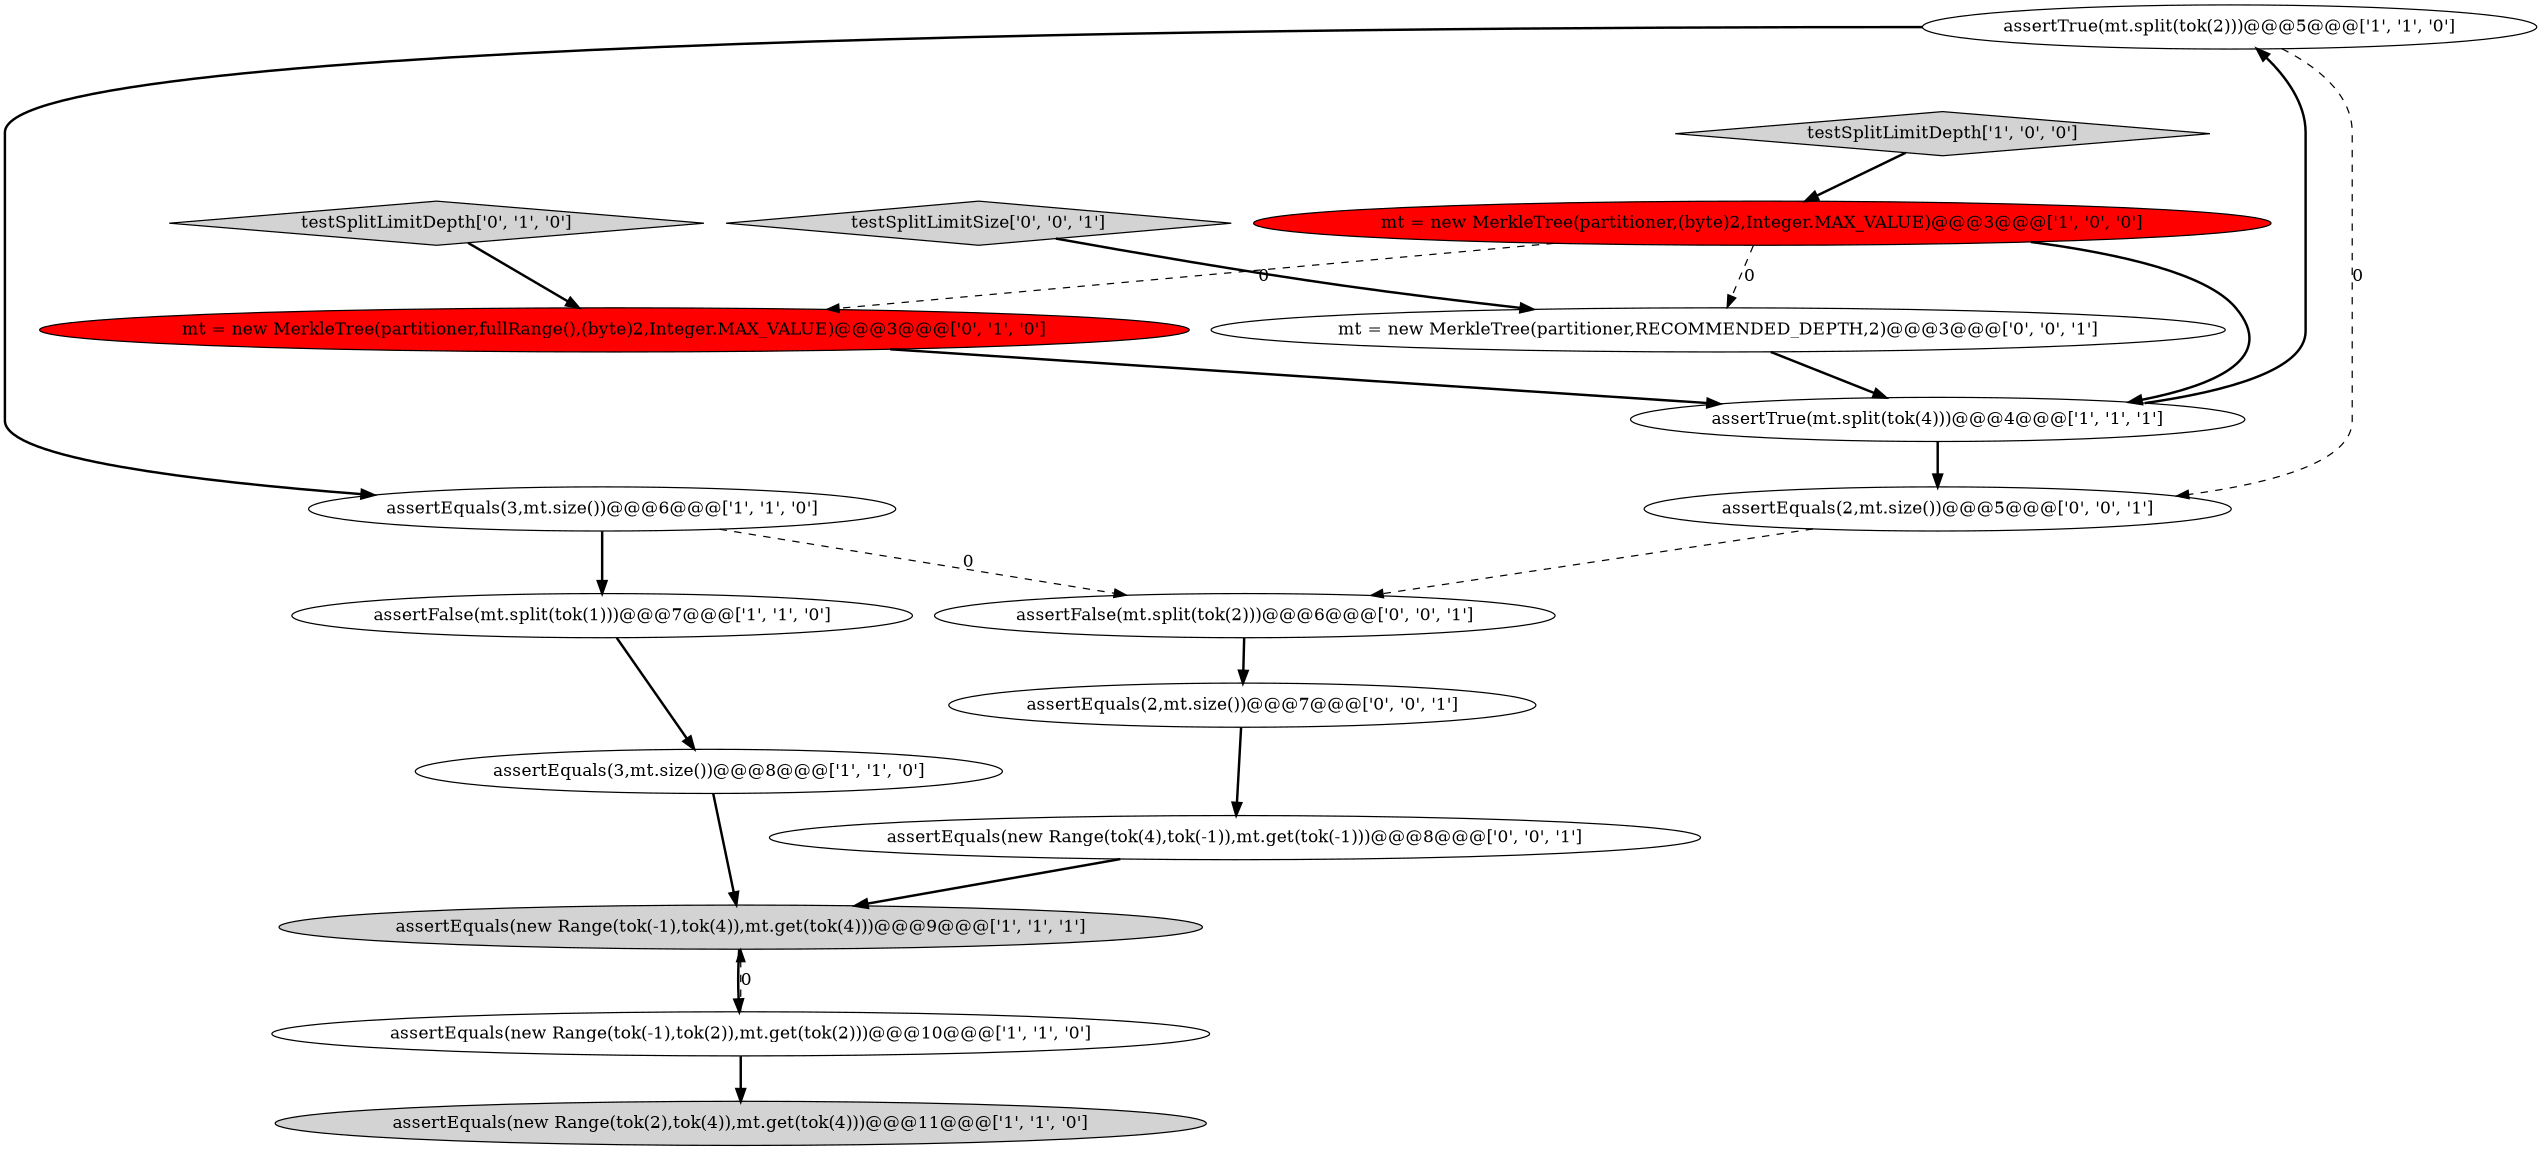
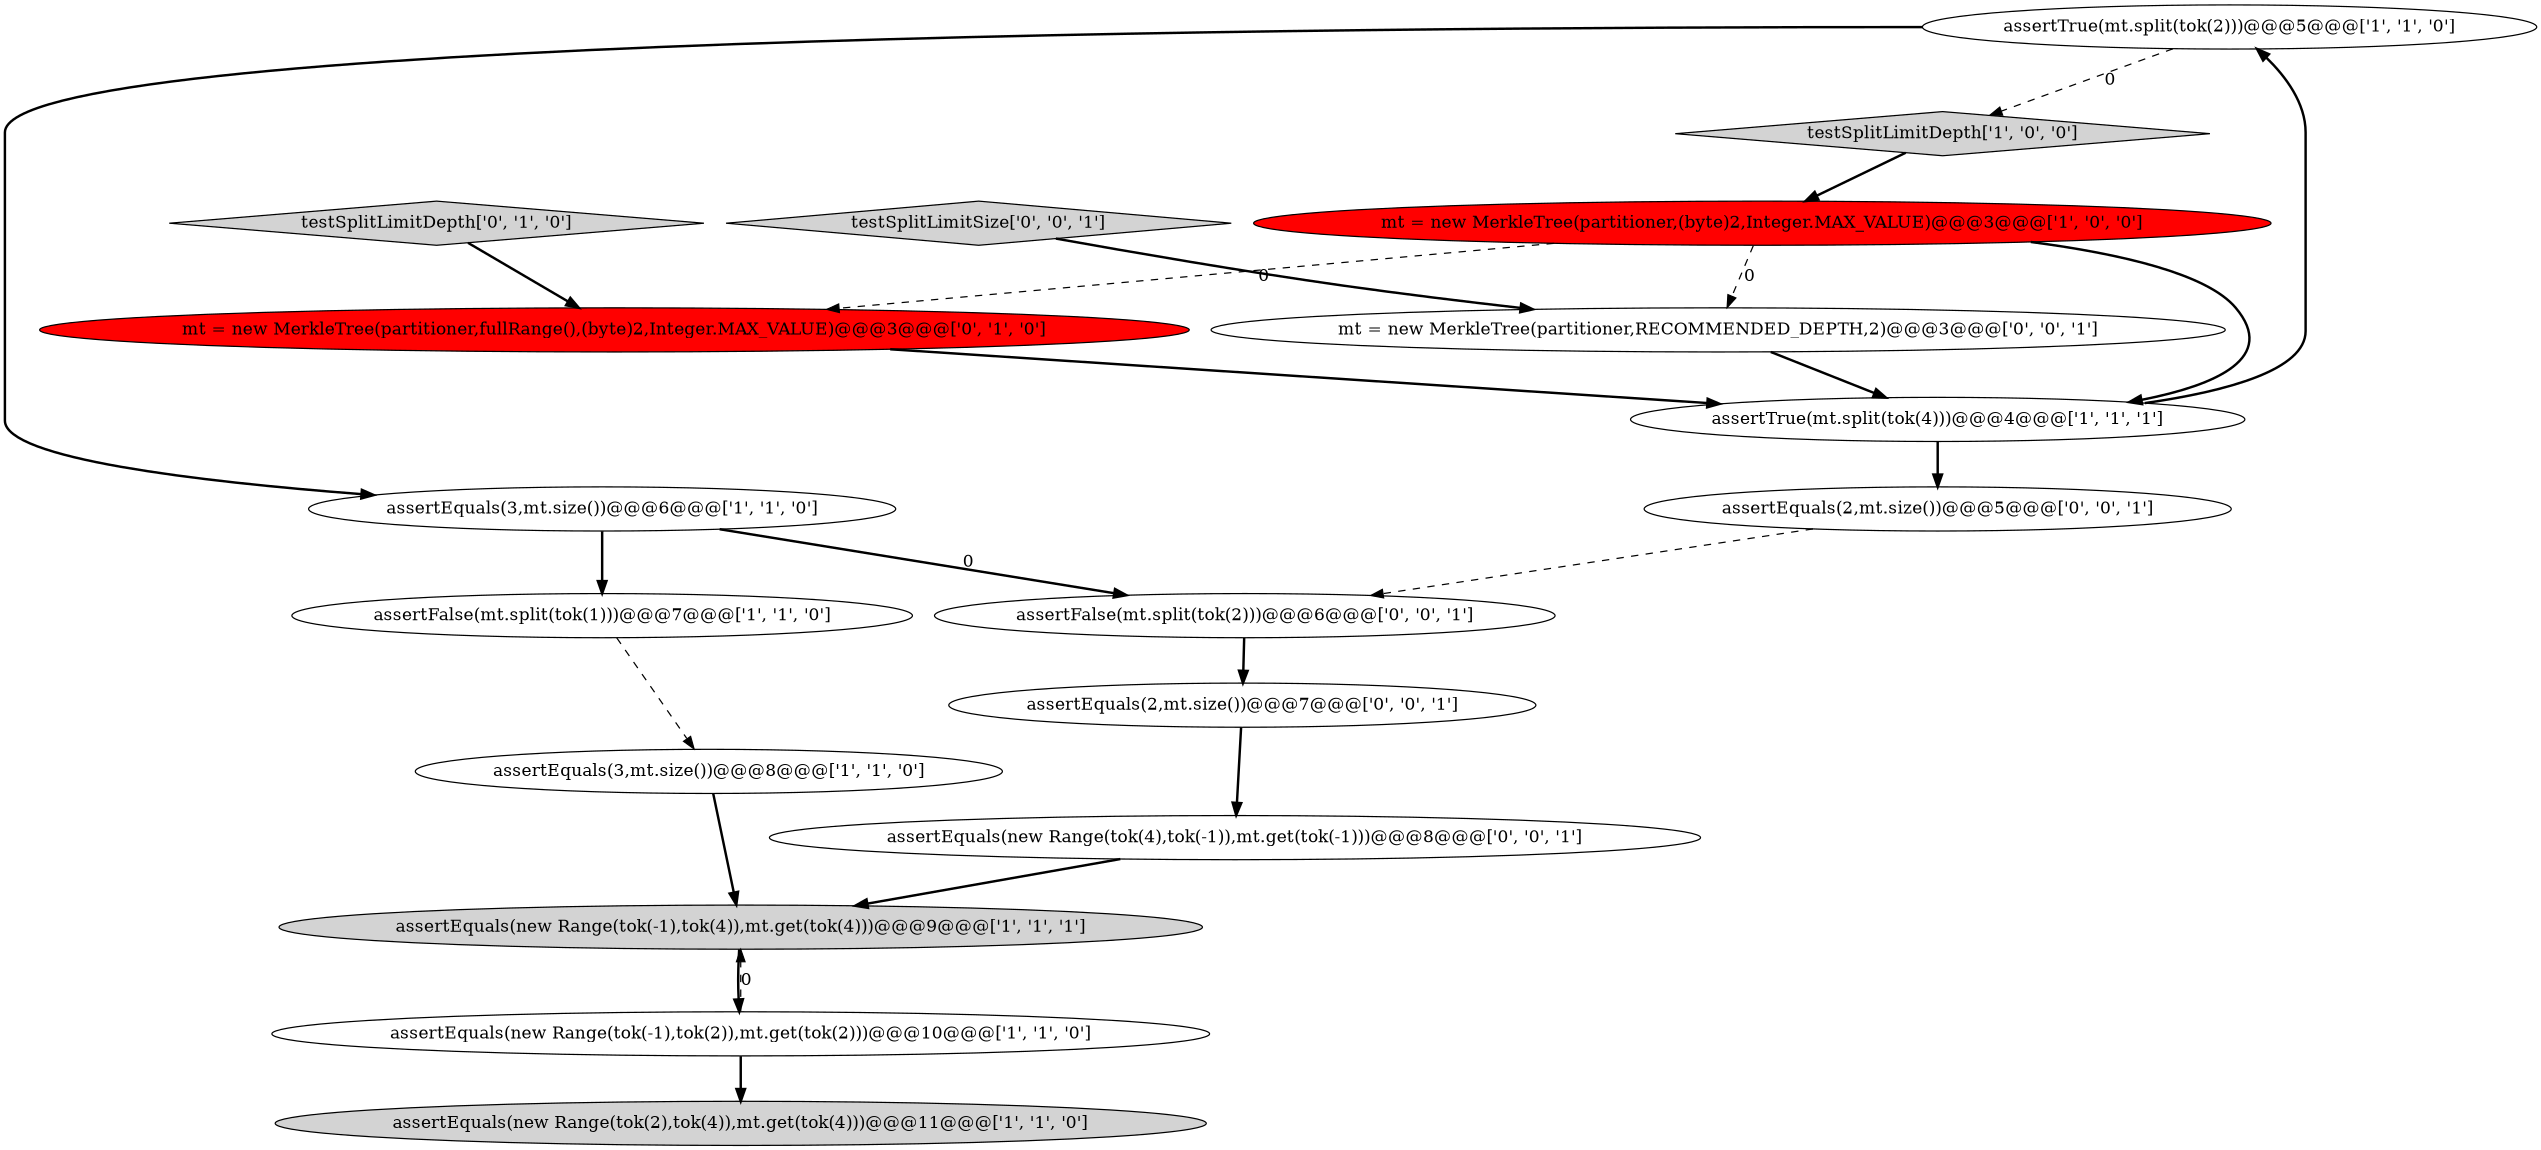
(2352, 314) -> (2087, 80)
(917, 561) -> (917, 561)
(652, 688) -> (652, 688)
